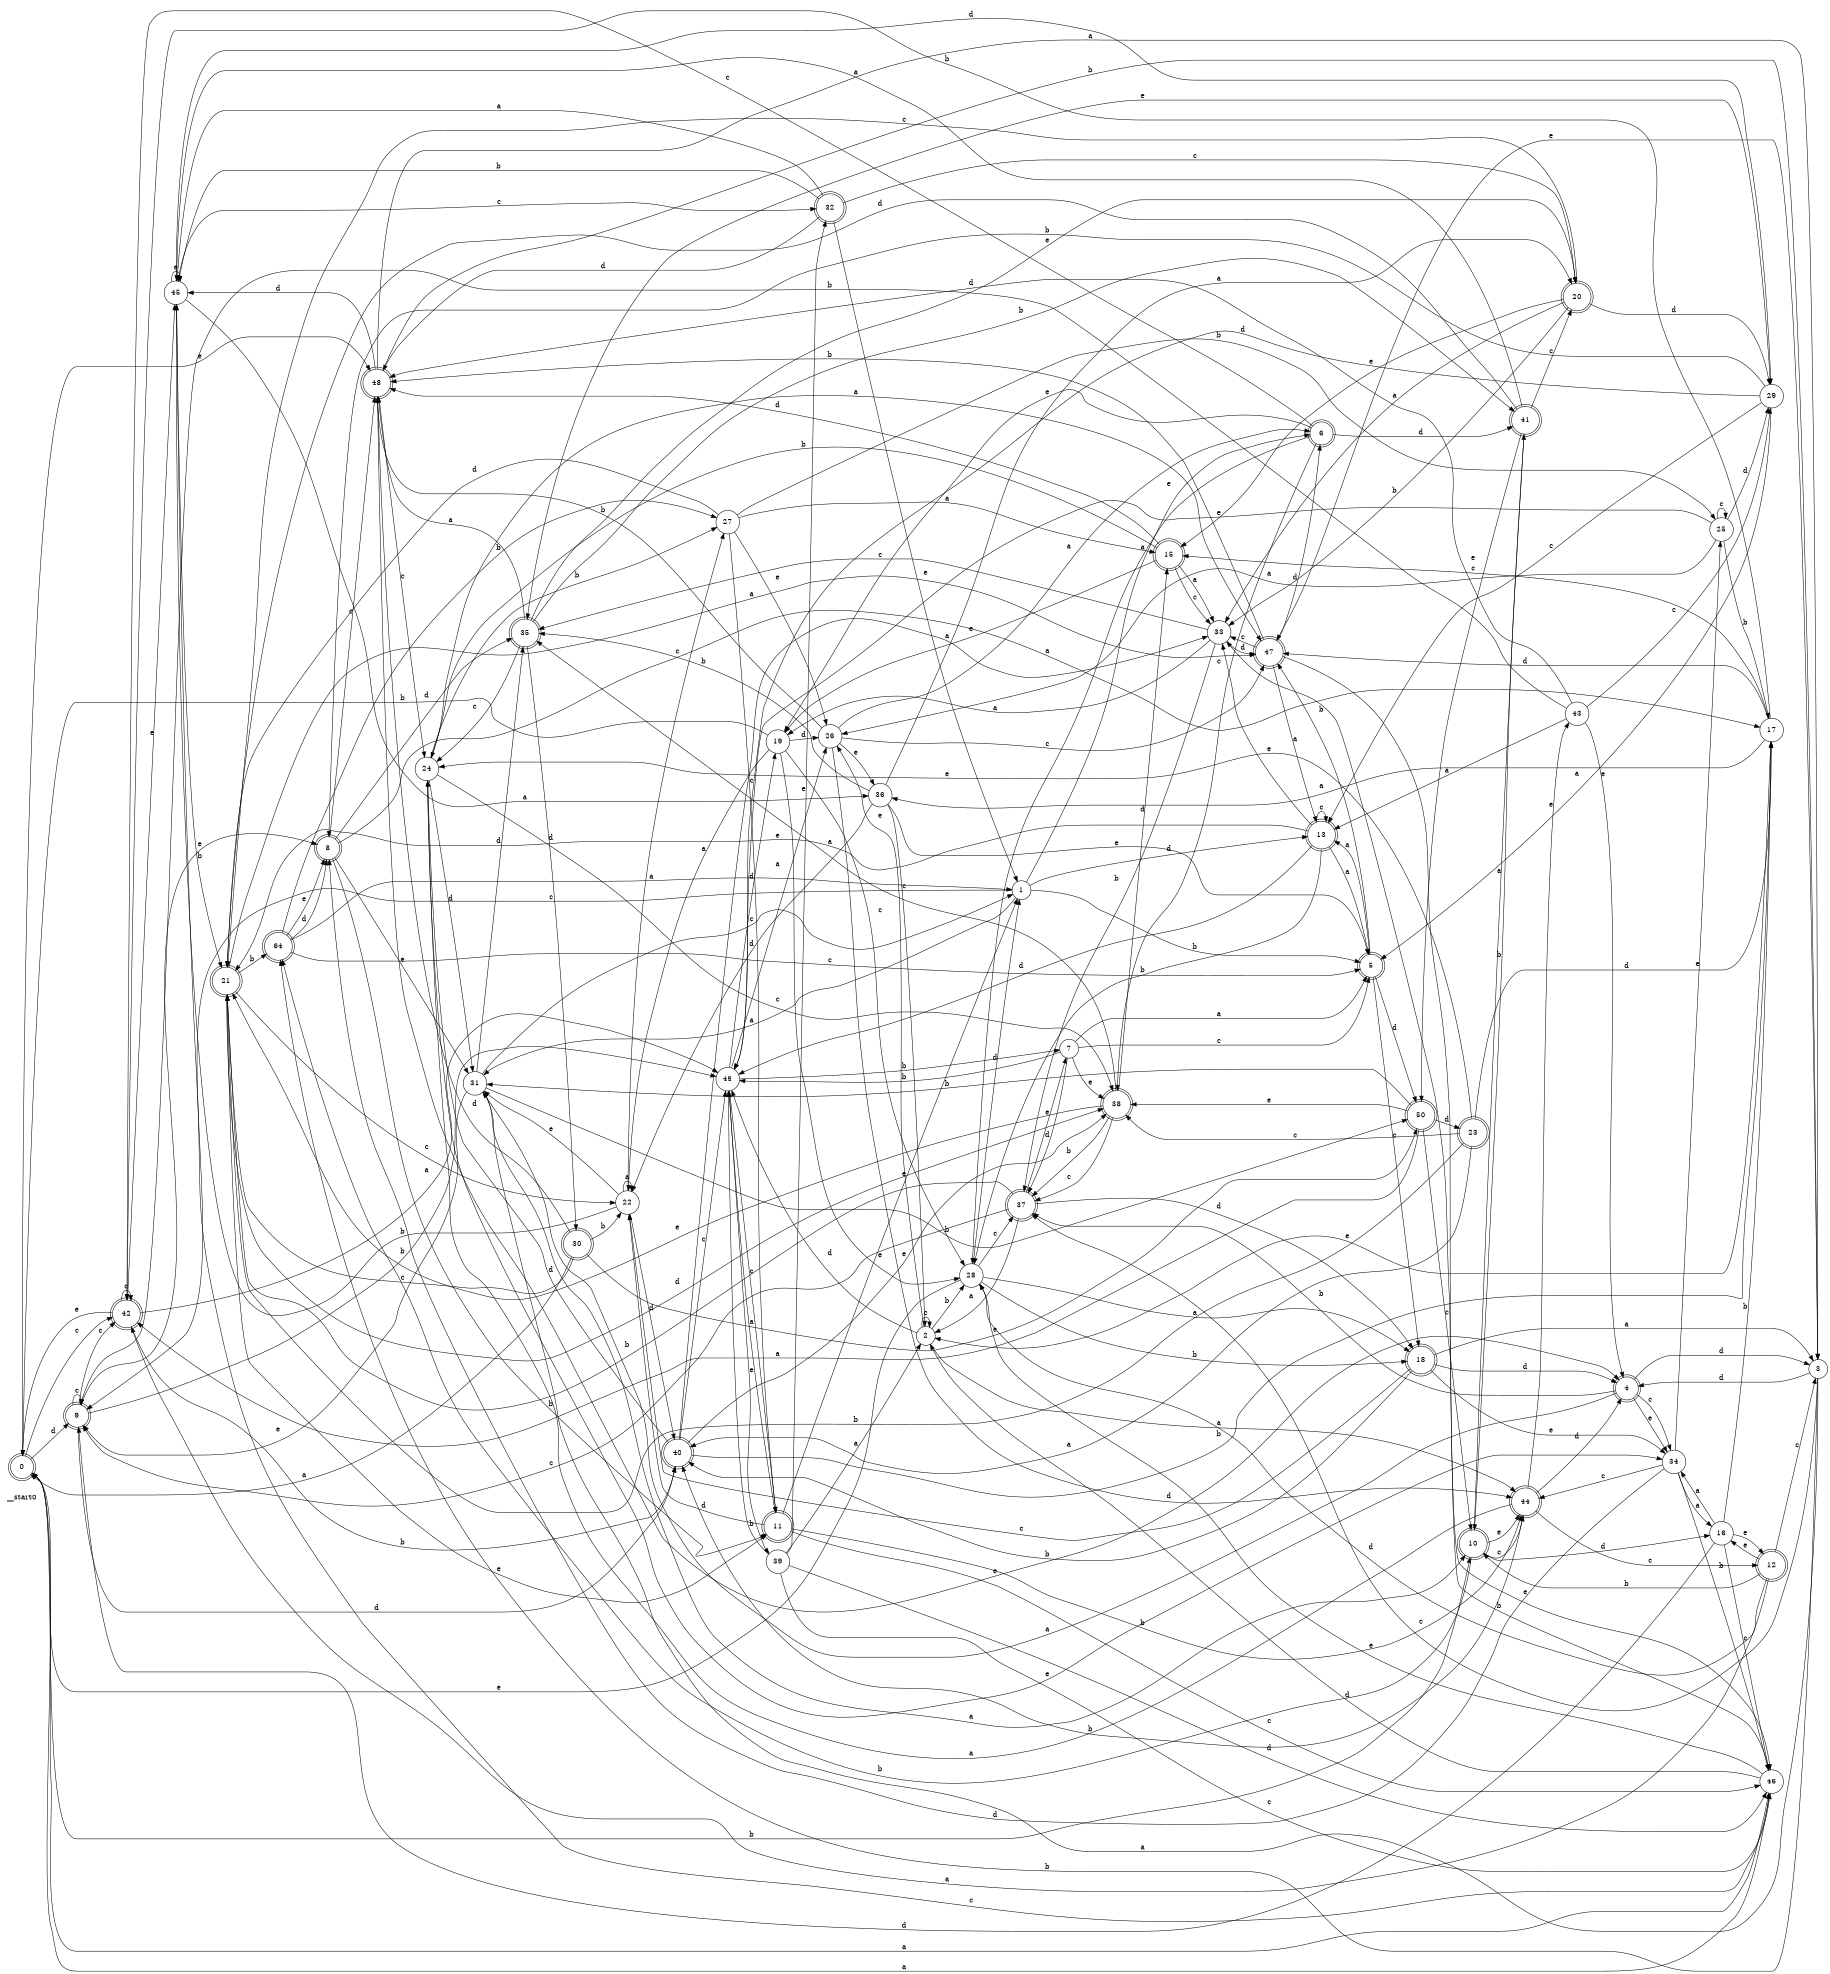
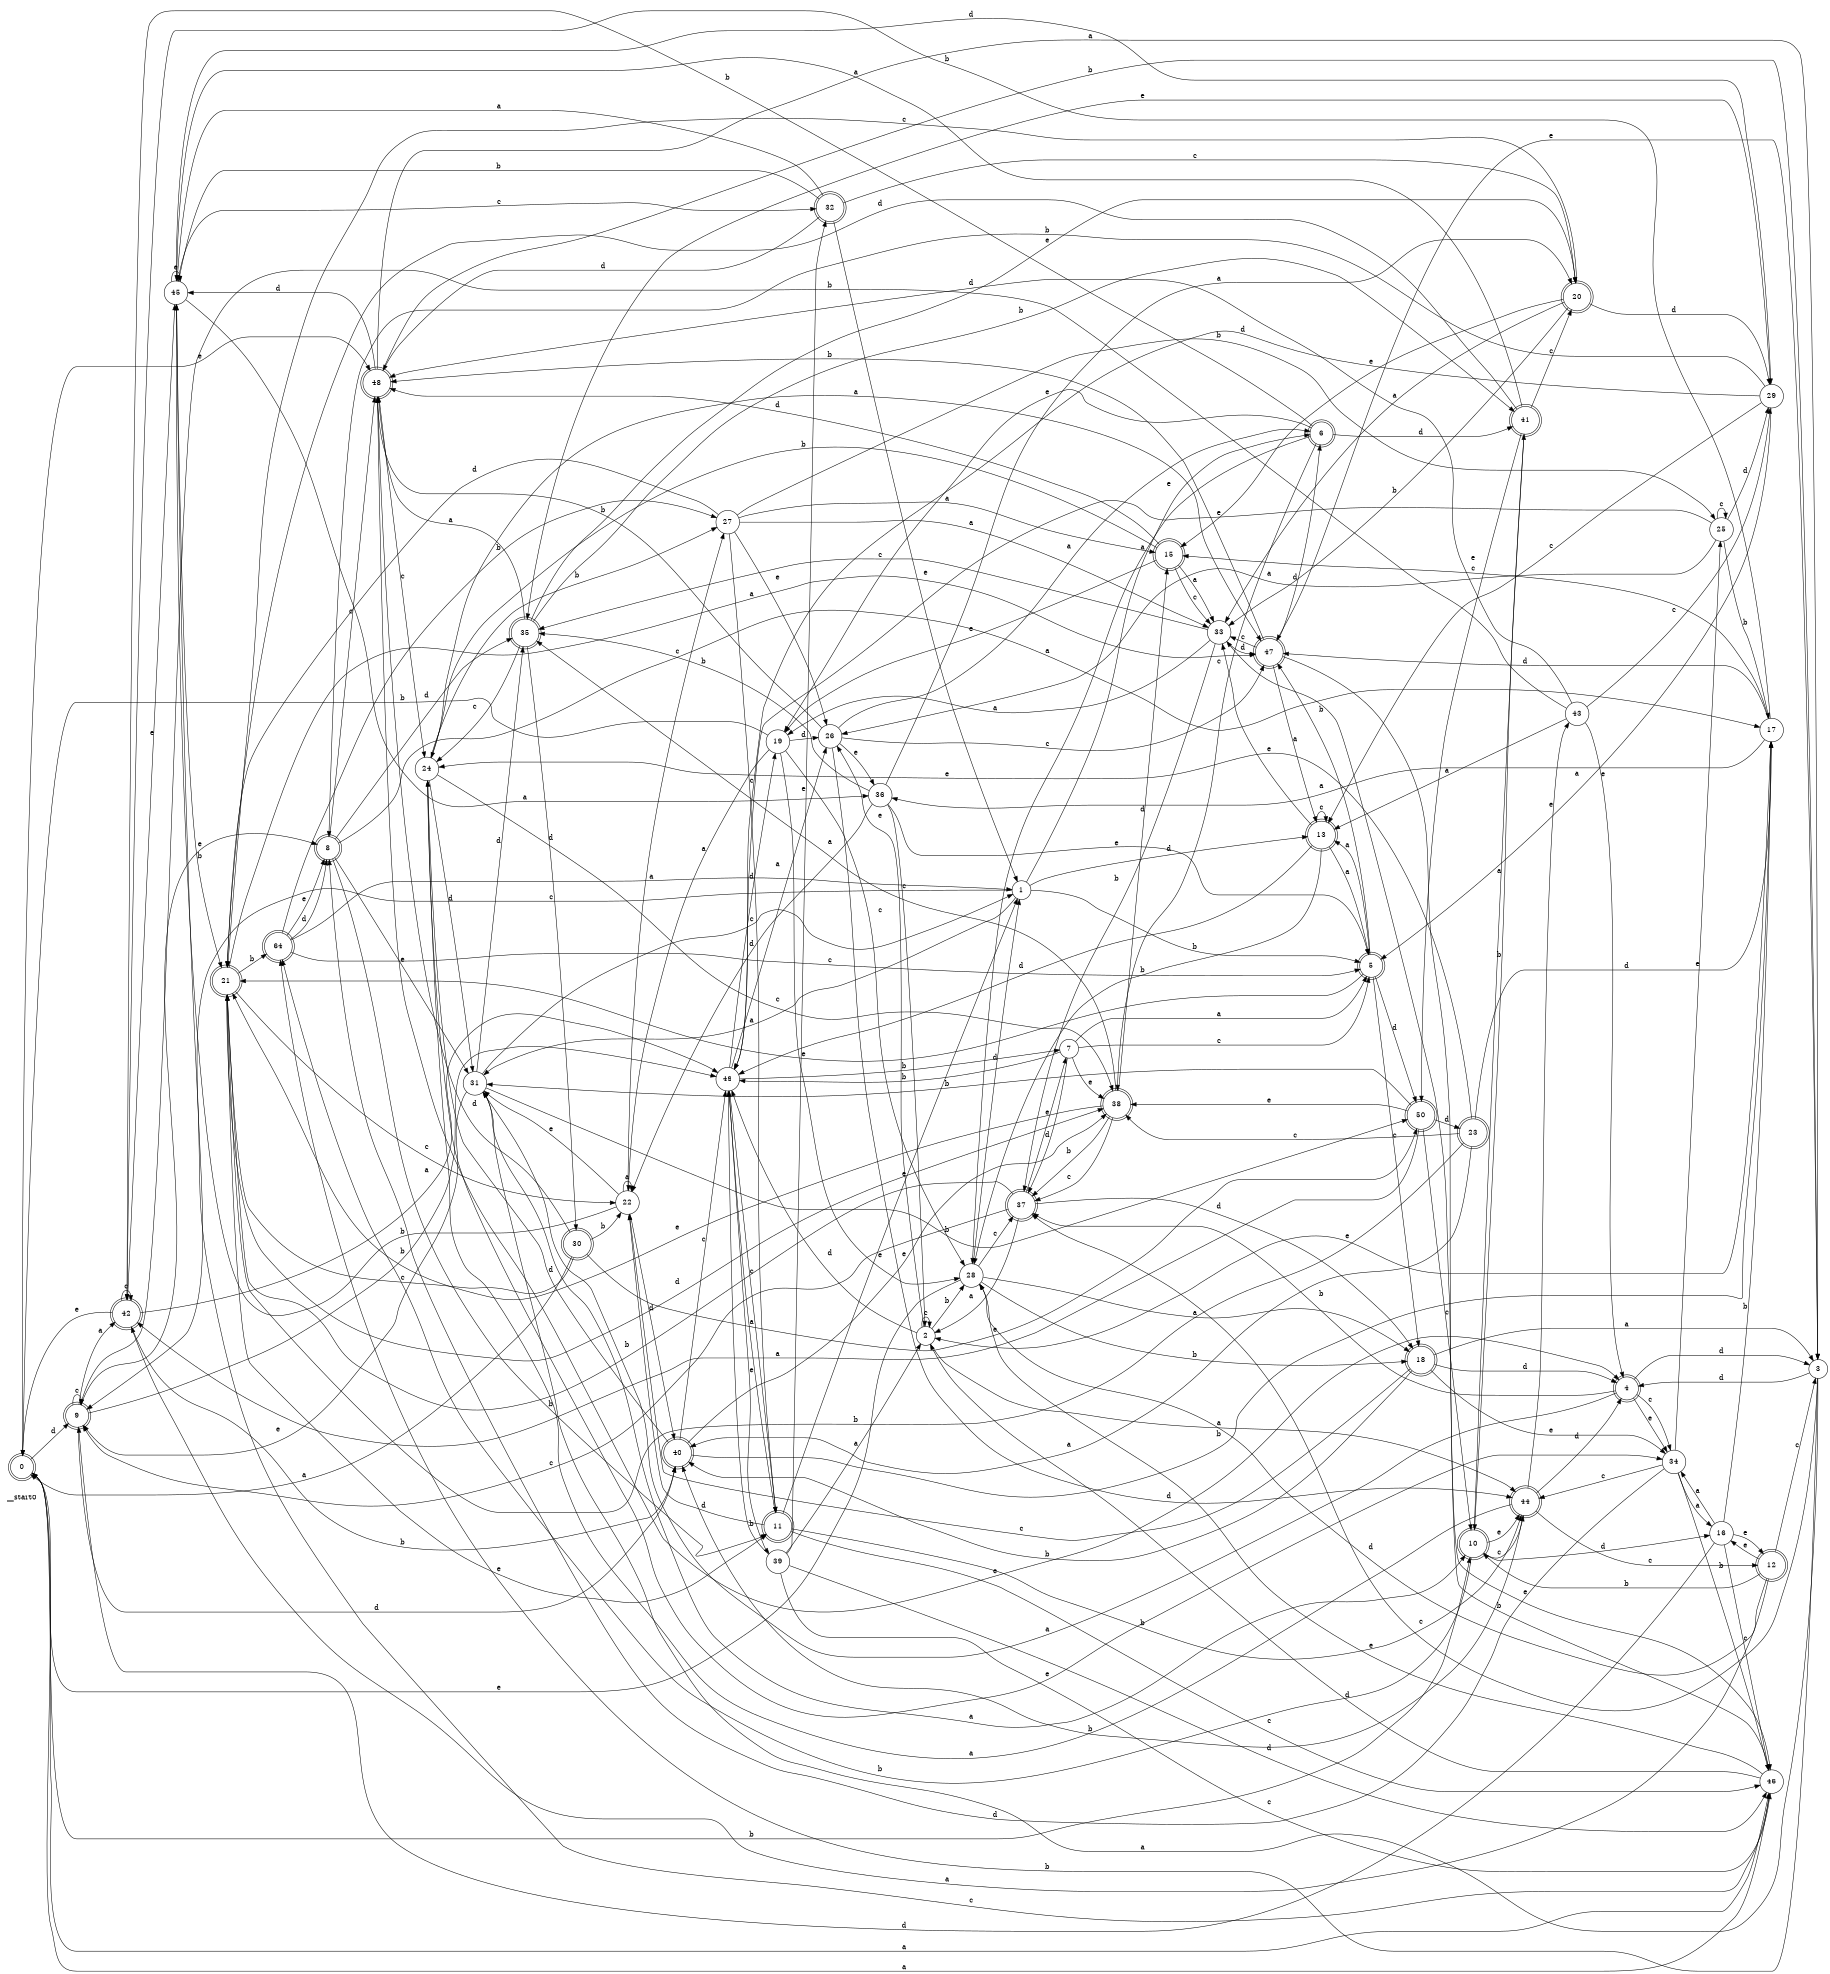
(728, 78) -> (728, 78)
(743, 819) -> (980, 532)
(768, 840) -> (807, 1058)
(101, 1331) -> (101, 1331)
(56, 1381) -> none
